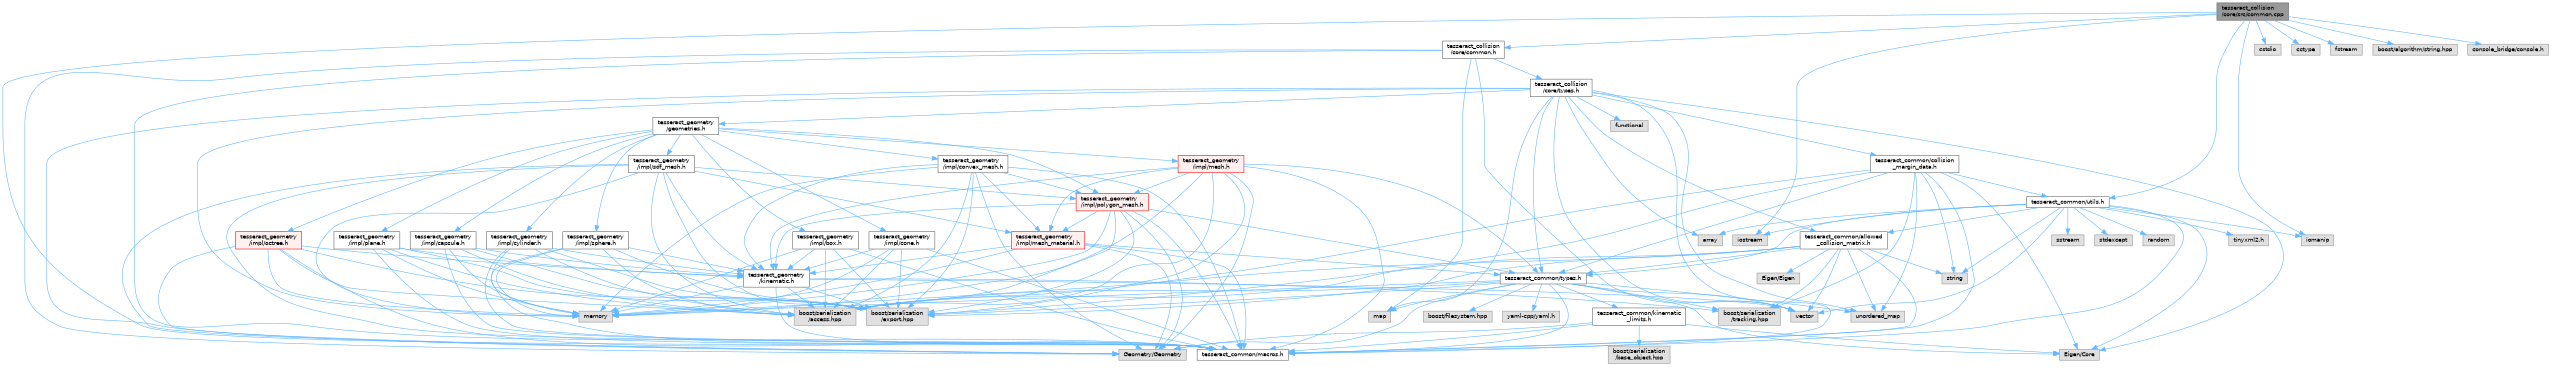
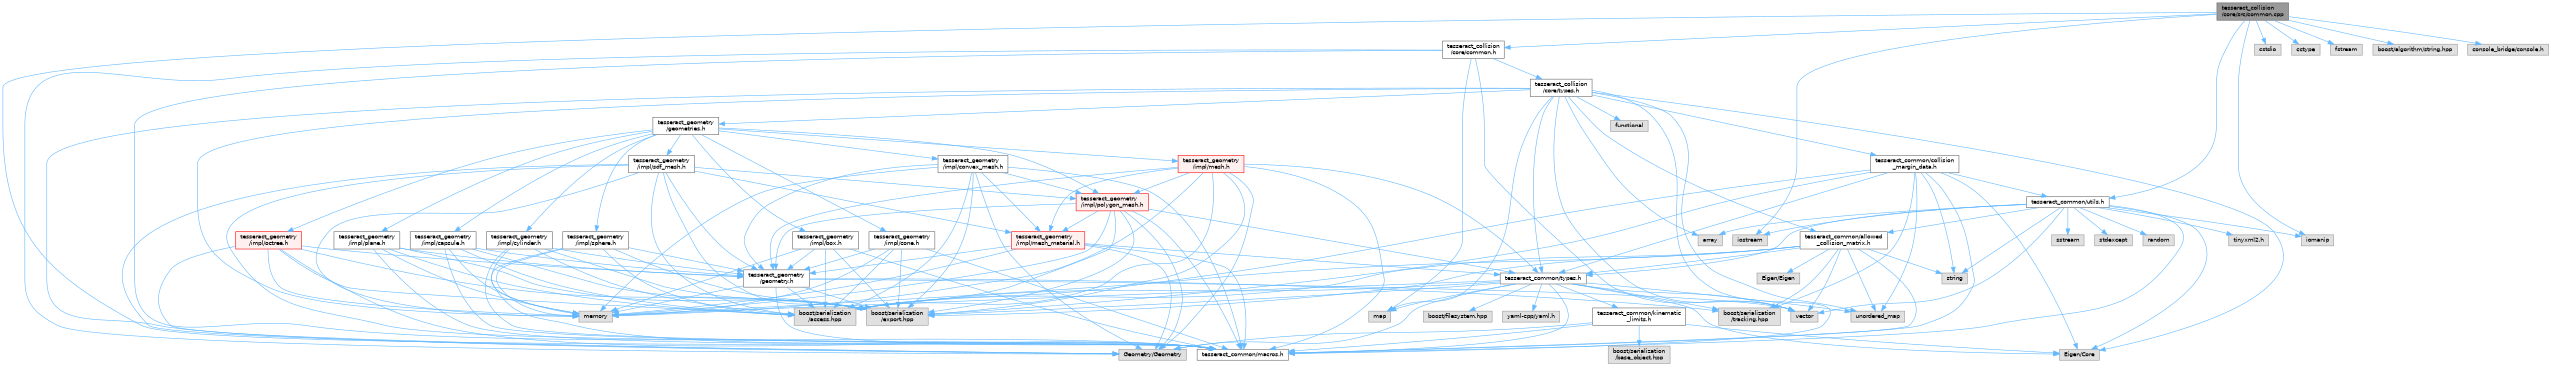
(777, 278) -> (777, 278)
